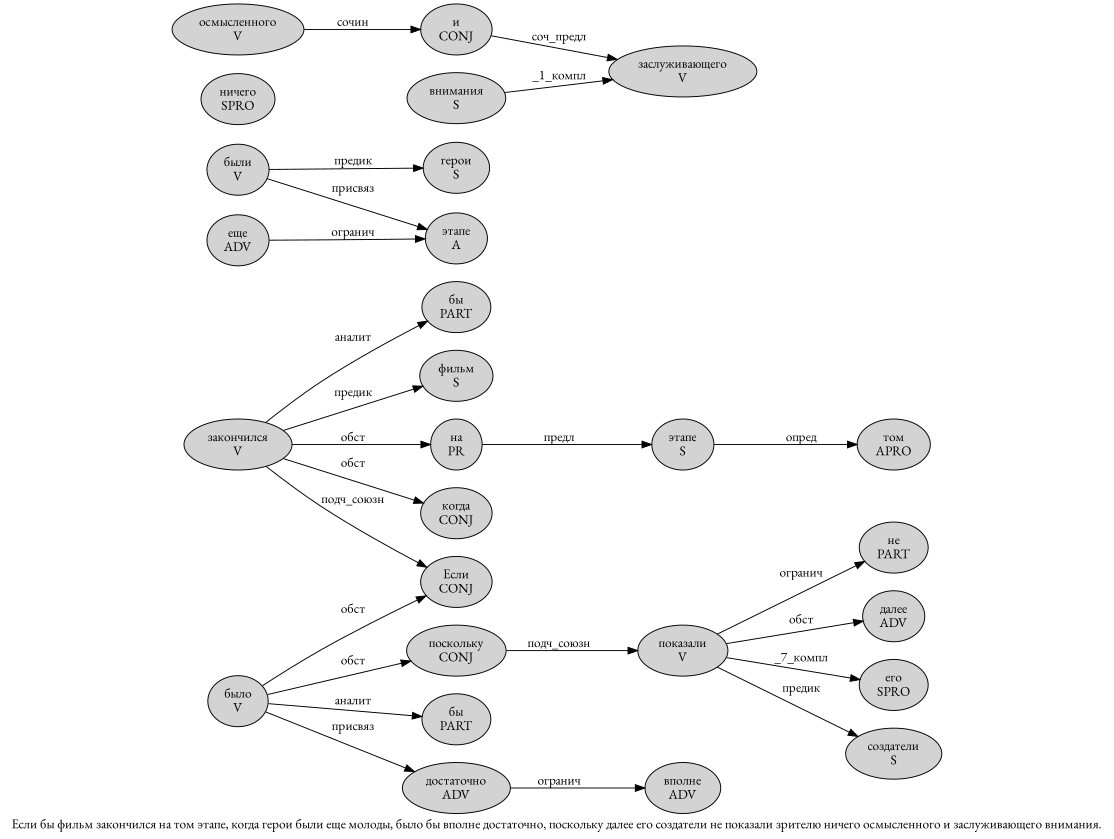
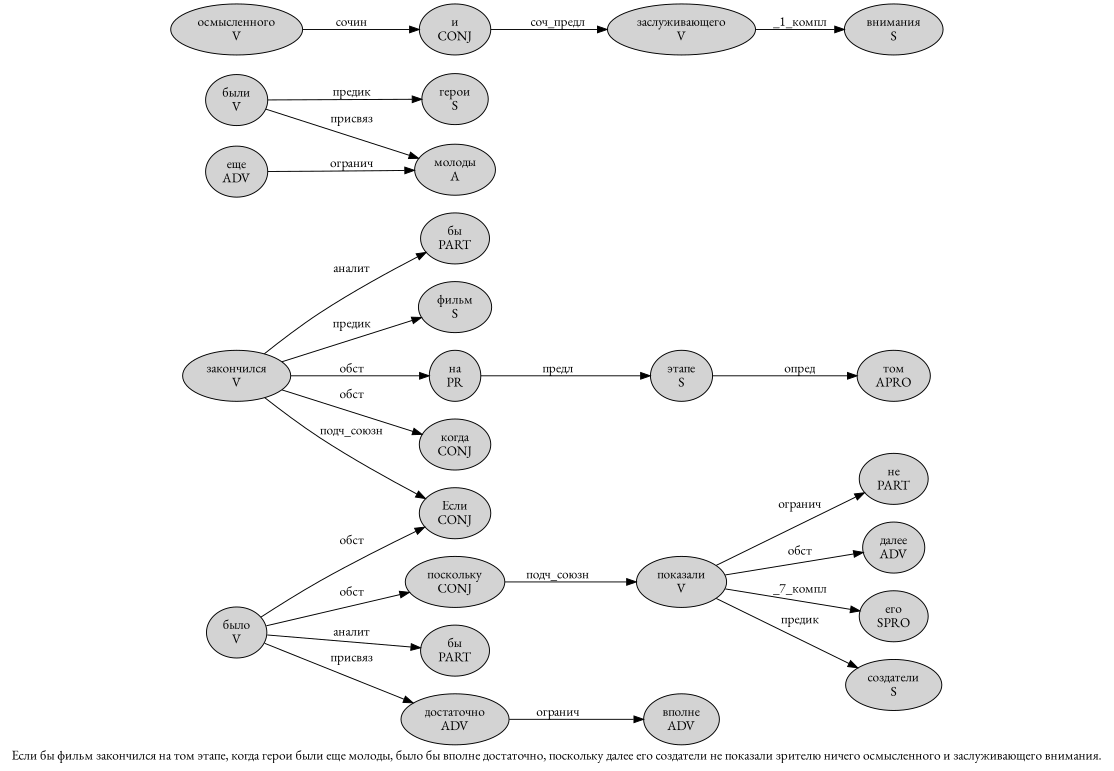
(554, 87) -> (795, 29)
(238, 99) -> none
(456, 238) -> (455, 170)
